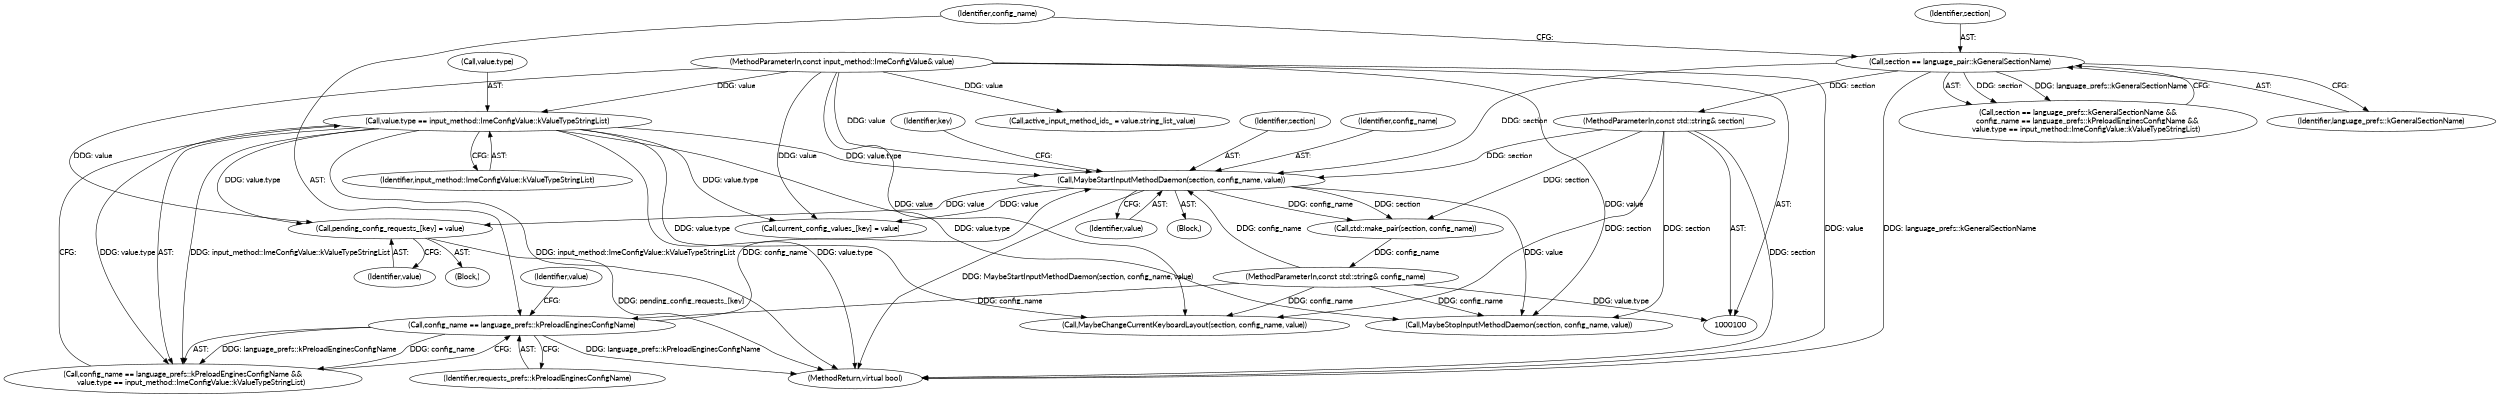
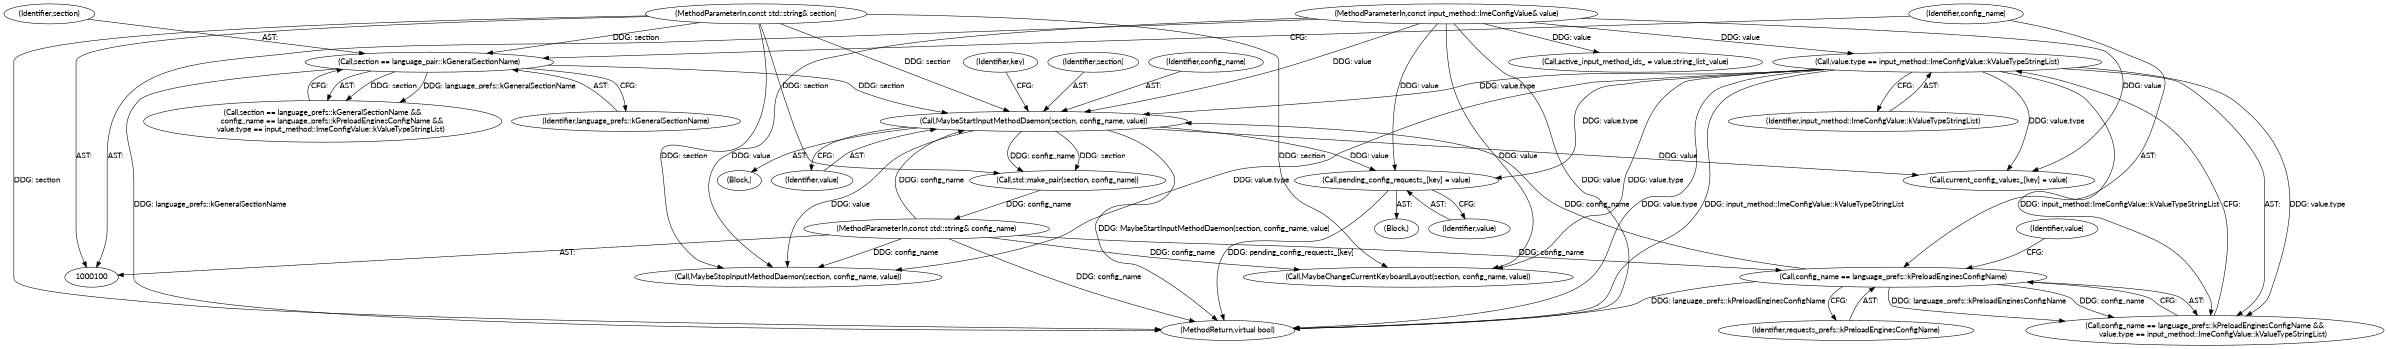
(487, 62) -> none
(1801, 88) -> (596, 38)
none -> (1068, 284)
(1621, 301) -> (569, 253)
